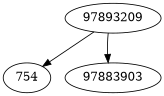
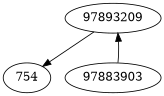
(108, 44) -> (119, 52)
